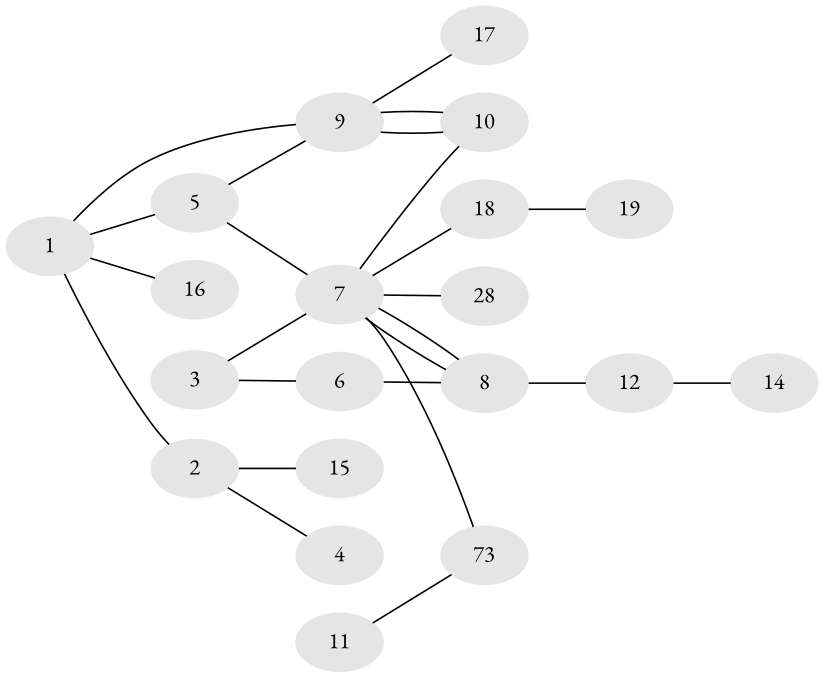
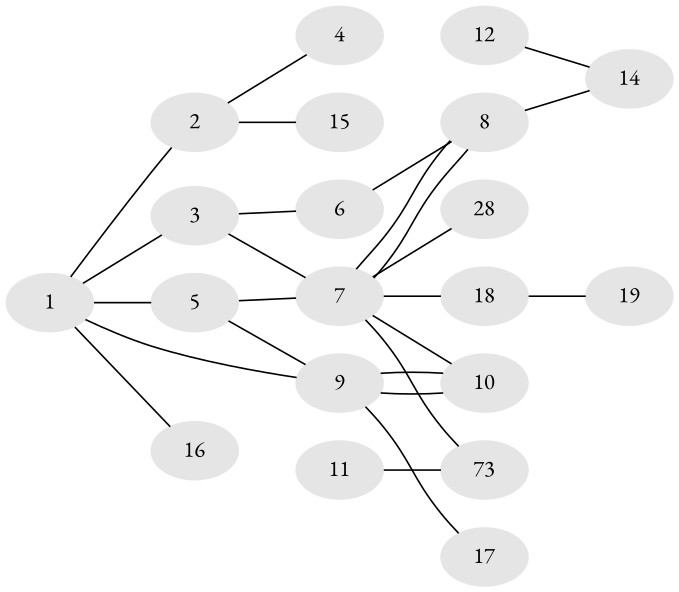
none -> (122, 259)
(557, 383) -> (557, 101)
